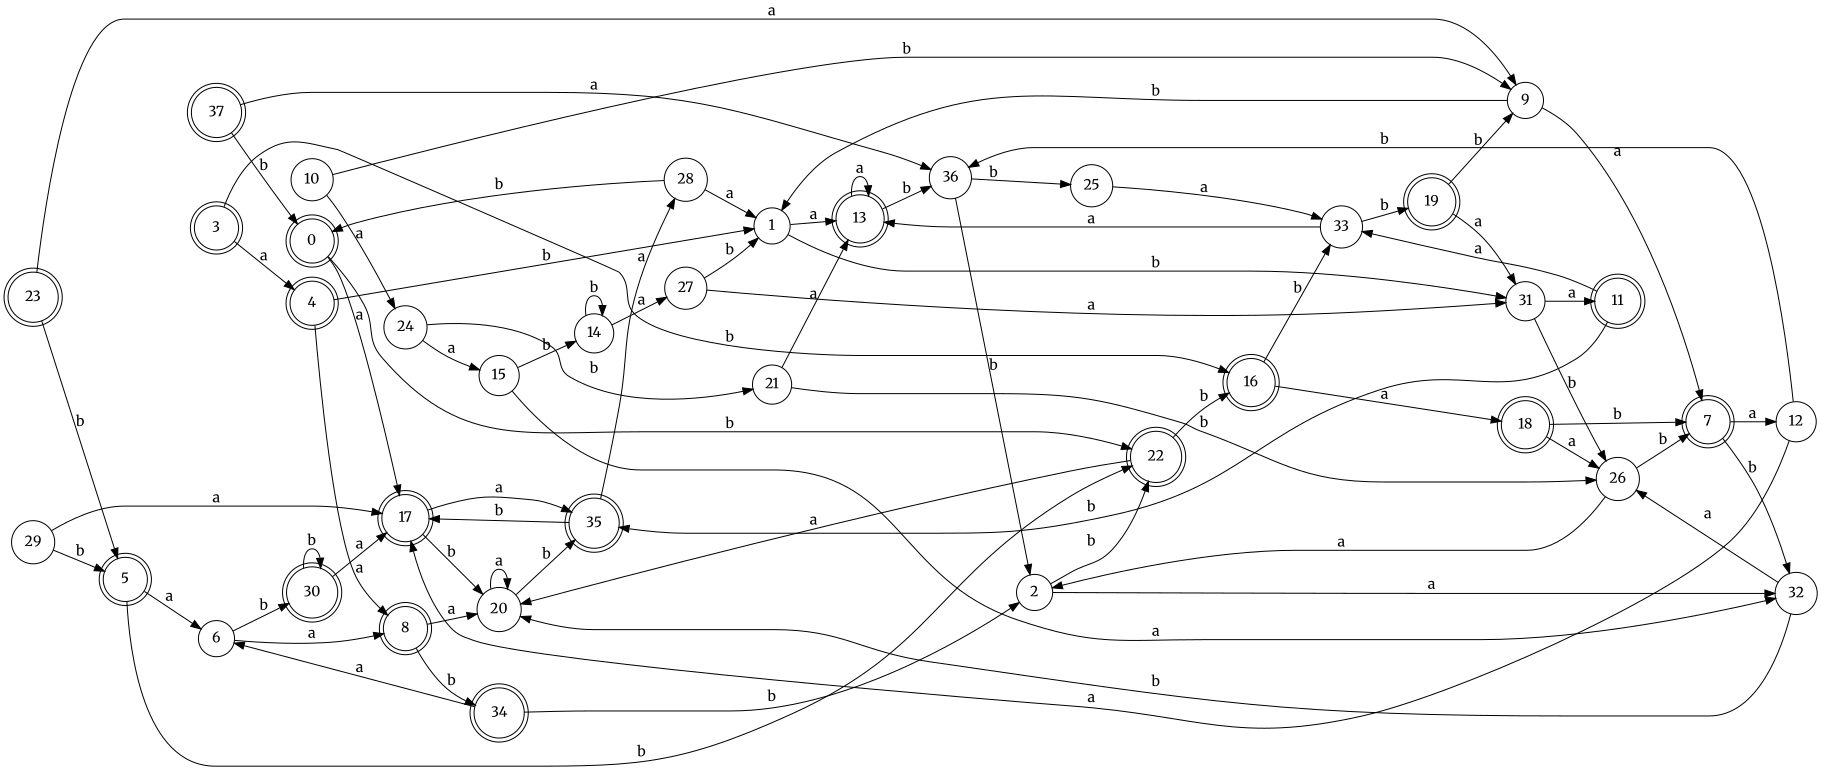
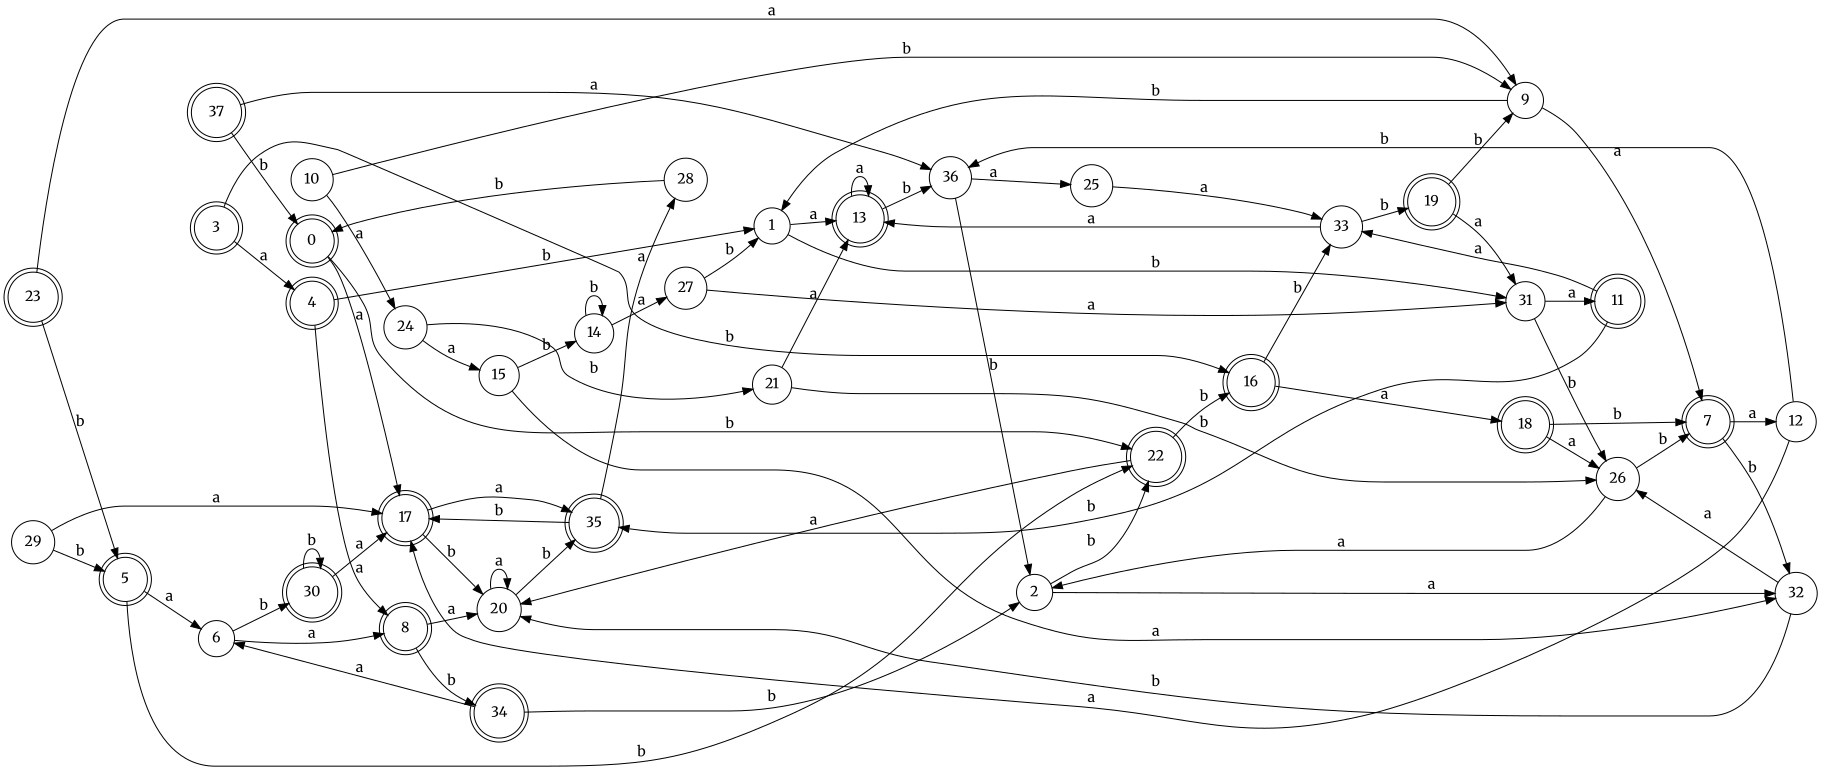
(994, 173) -> (994, 173)
(726, 201) -> none
